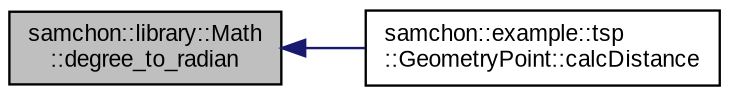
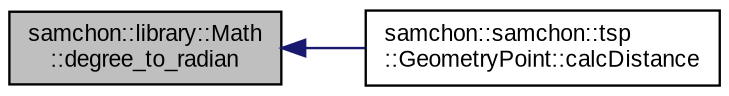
(543, 48) -> (543, 48)
